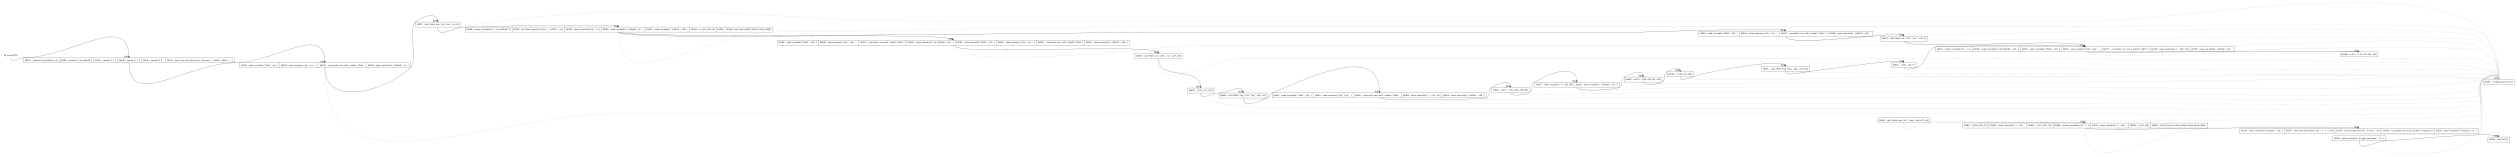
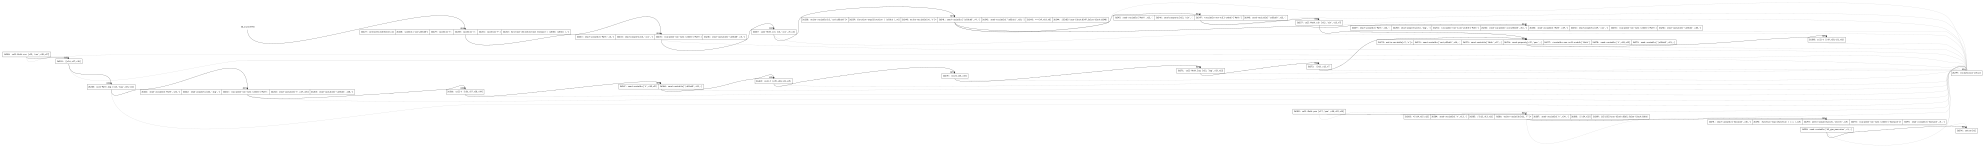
(1055, 49) -> none
